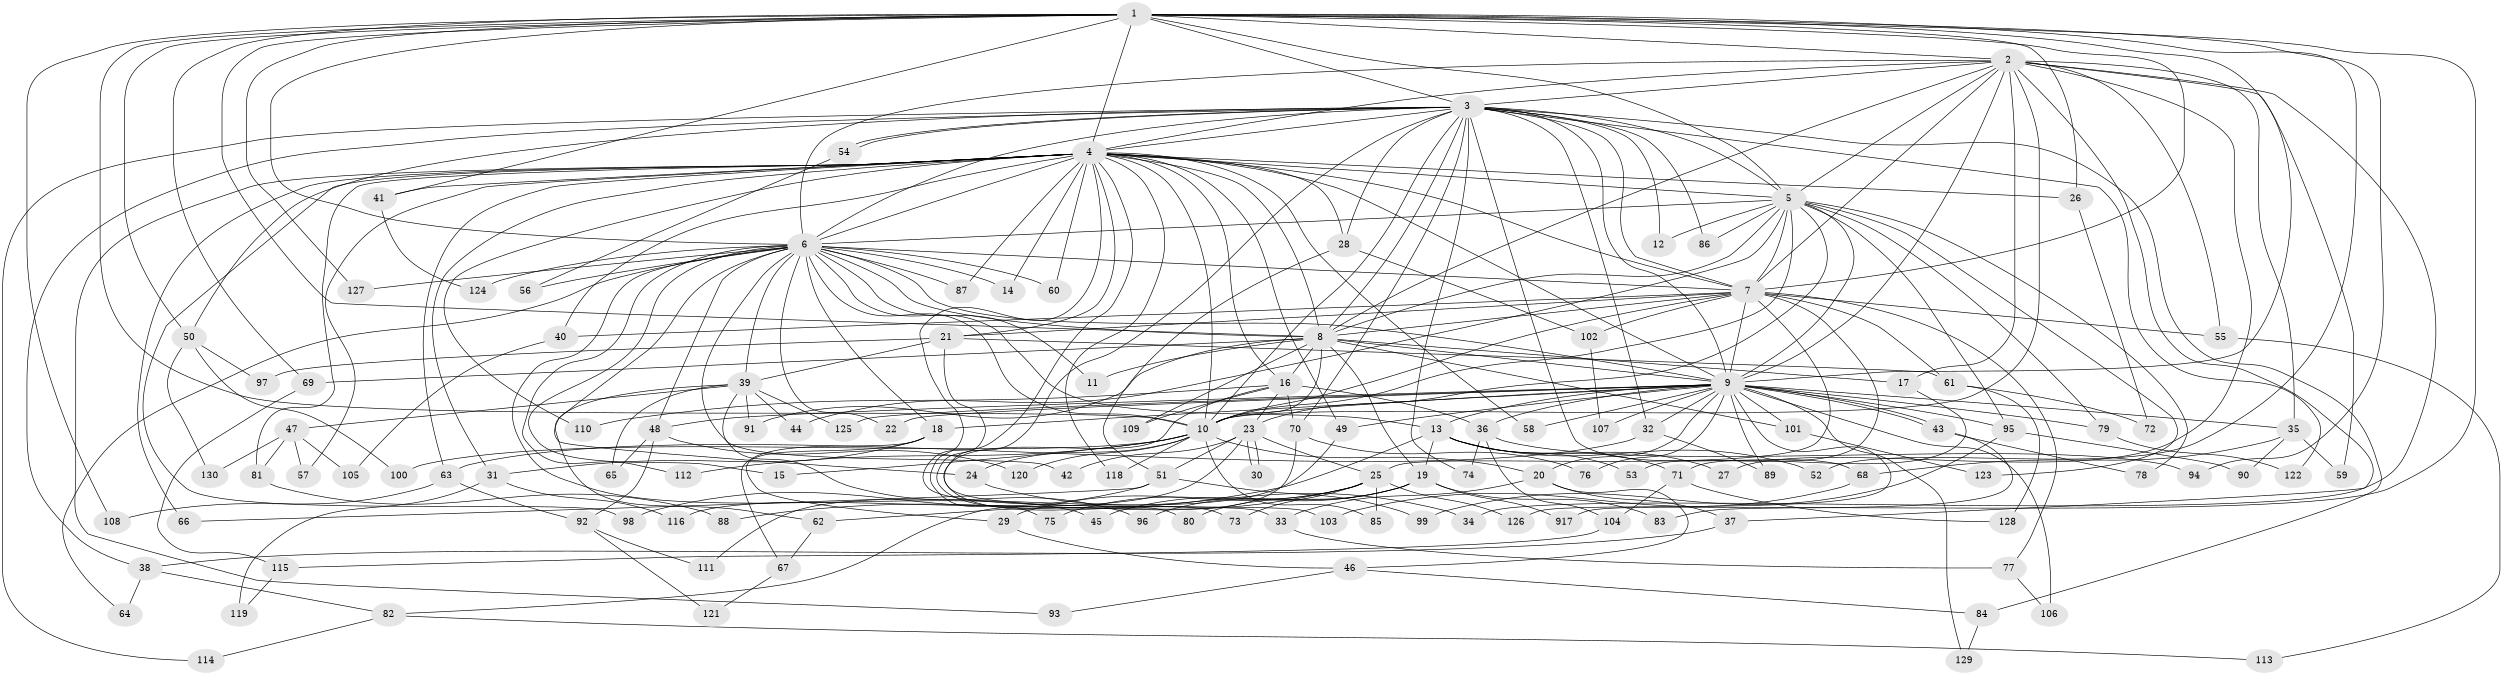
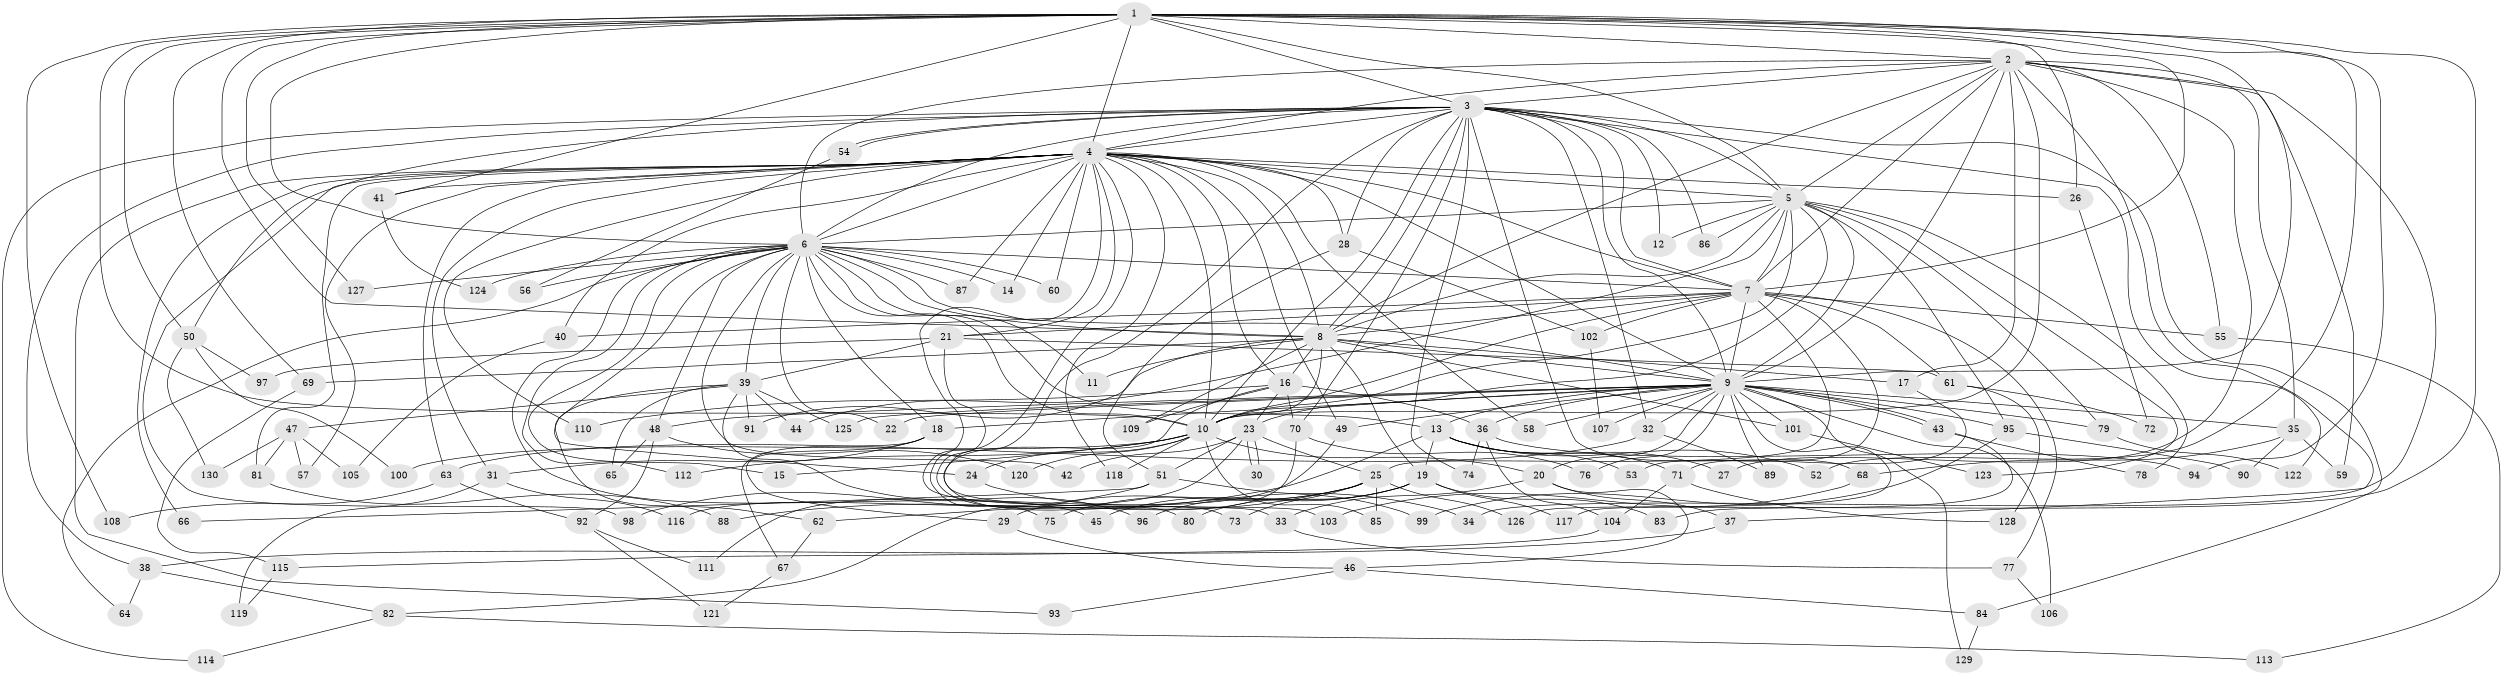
(1564, 522) -> (1564, 522)
